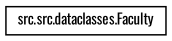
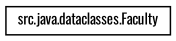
(86, 21) -> (88, 21)
